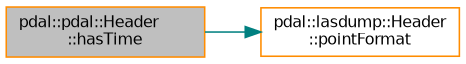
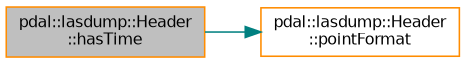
(105, 32) -> (105, 32)
